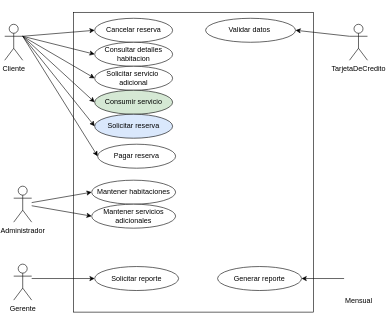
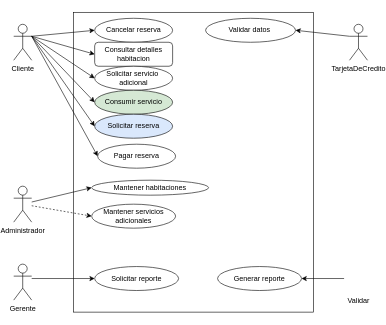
(14, 42) -> (23, 42)
(134, 54) -> (134, 54)
(134, 192) -> (150, 188)
(58, 210) -> (58, 210)
(359, 302) -> (359, 302)
